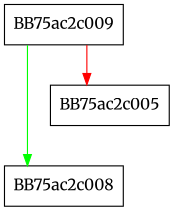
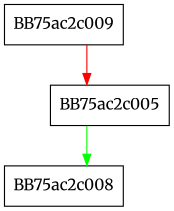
(27, 100) -> (87, 140)
